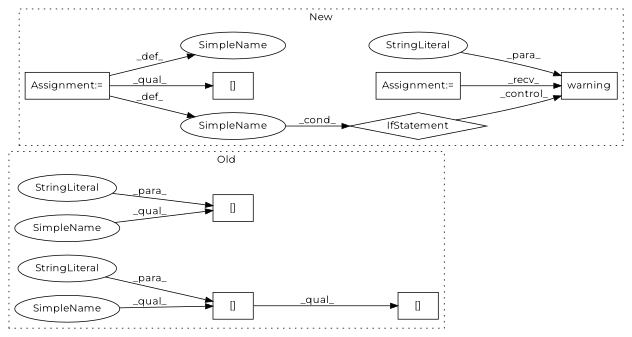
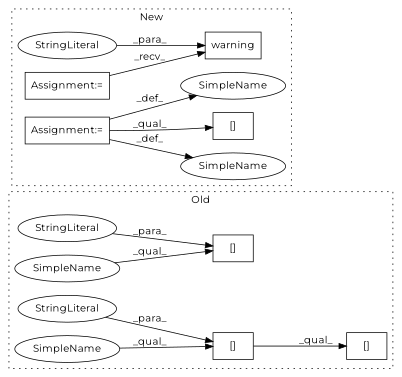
(418, 126) -> none
